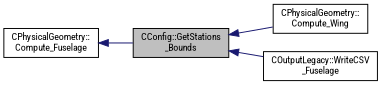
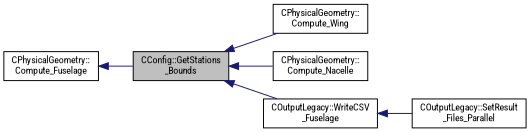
none -> (320, 66)
none -> (469, 113)
